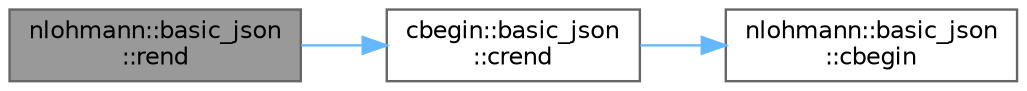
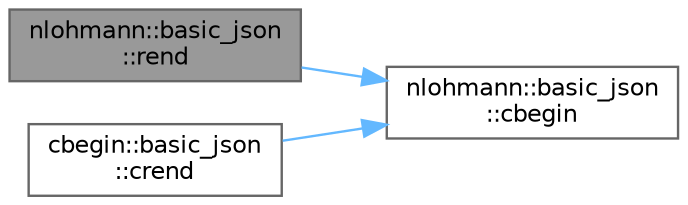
(332, 45) -> (332, 72)
